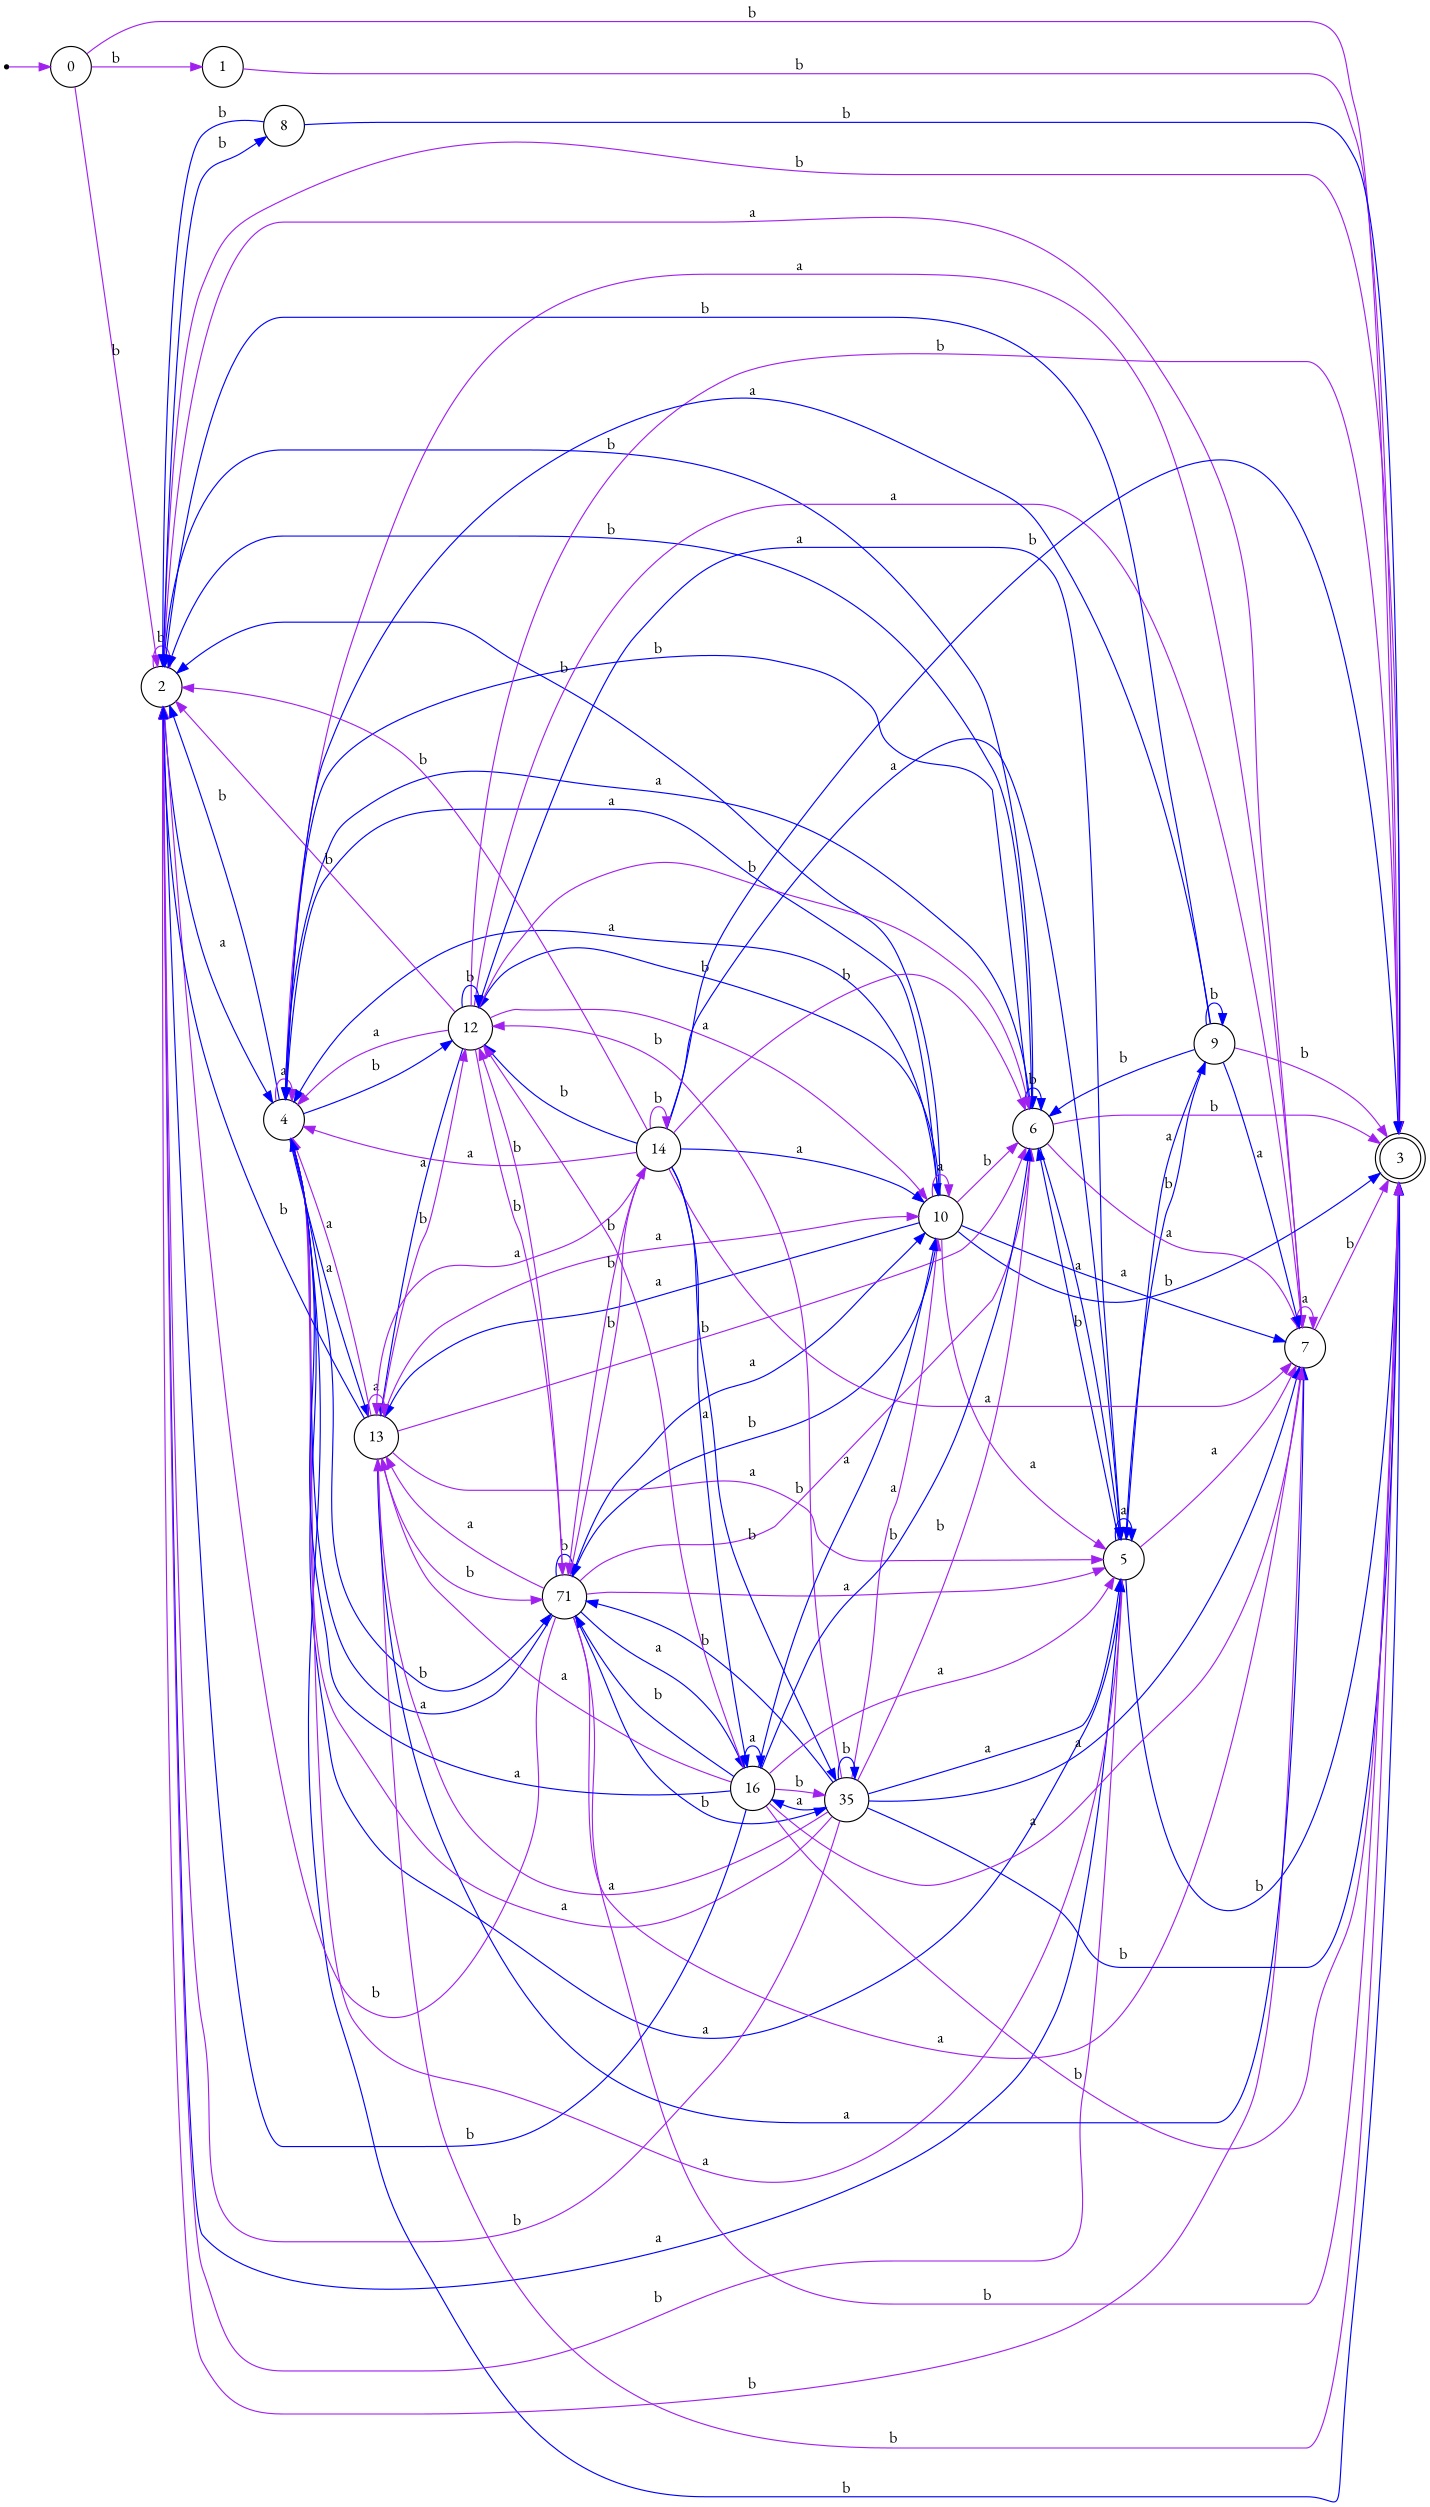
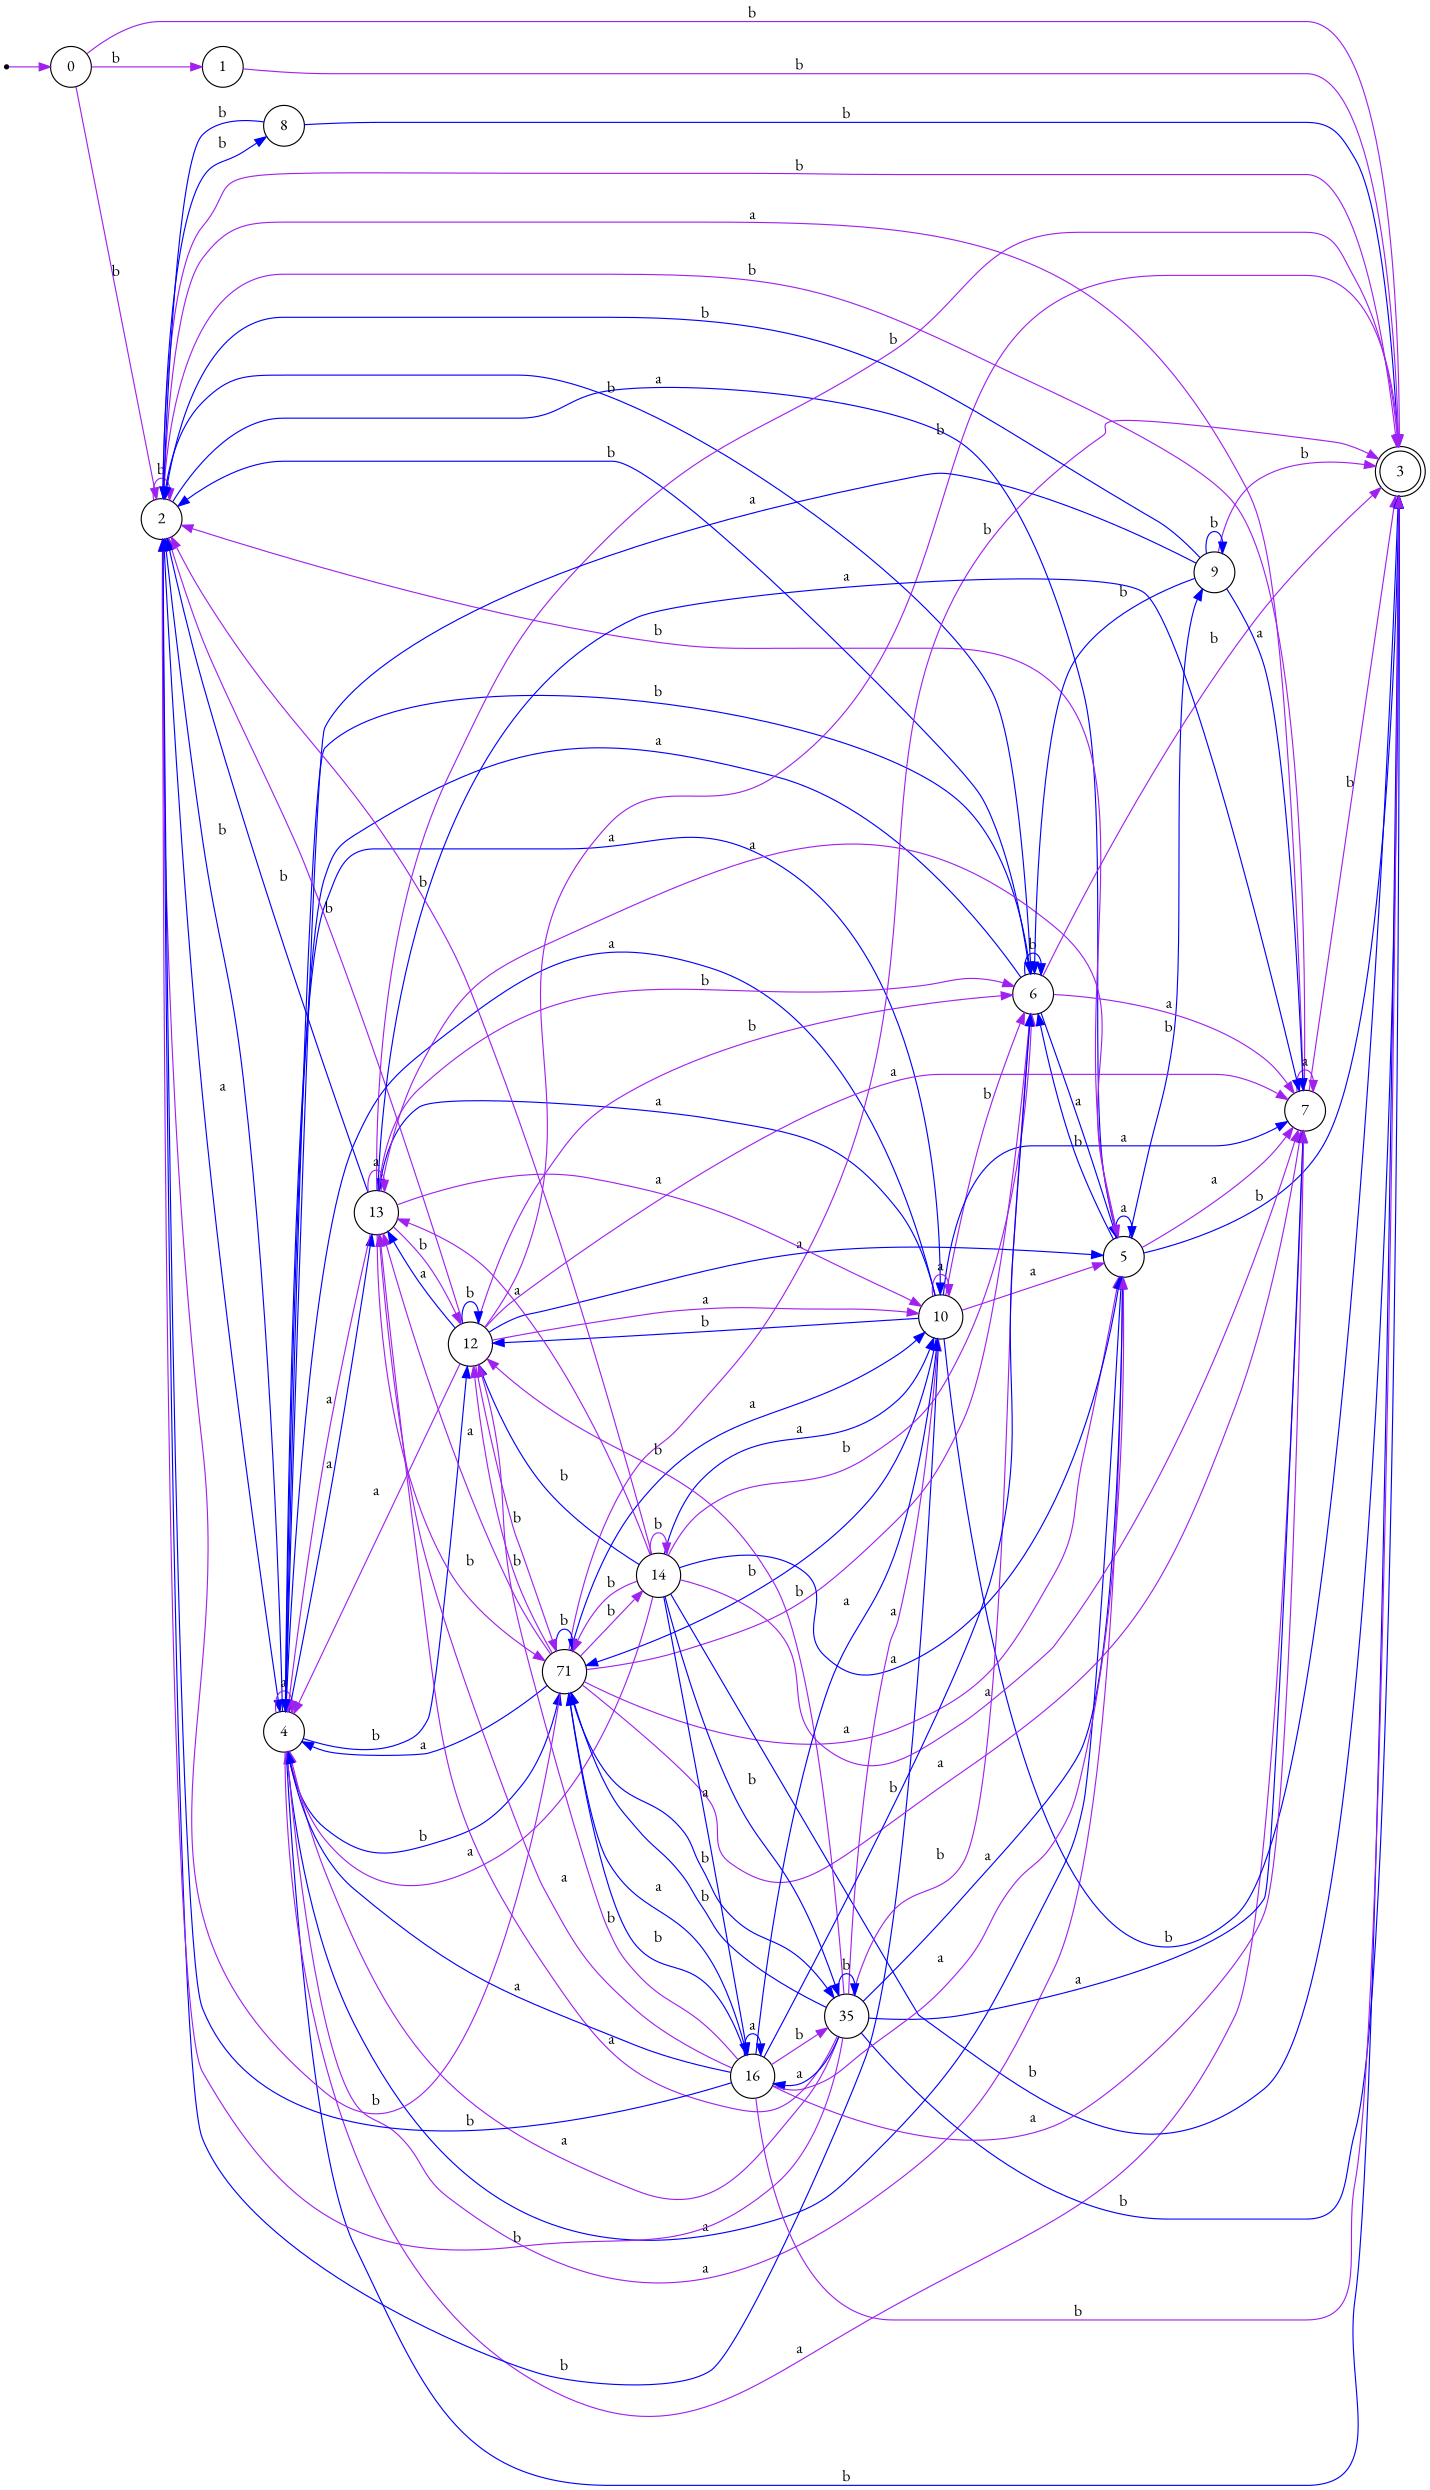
(1157, 1220) -> none
